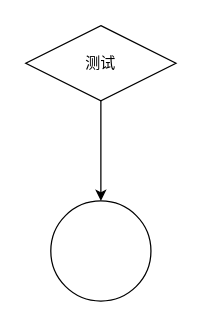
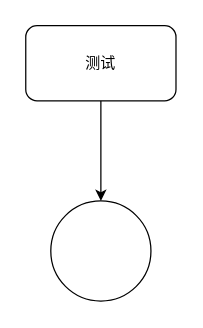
(101, 63) -> (101, 63)
